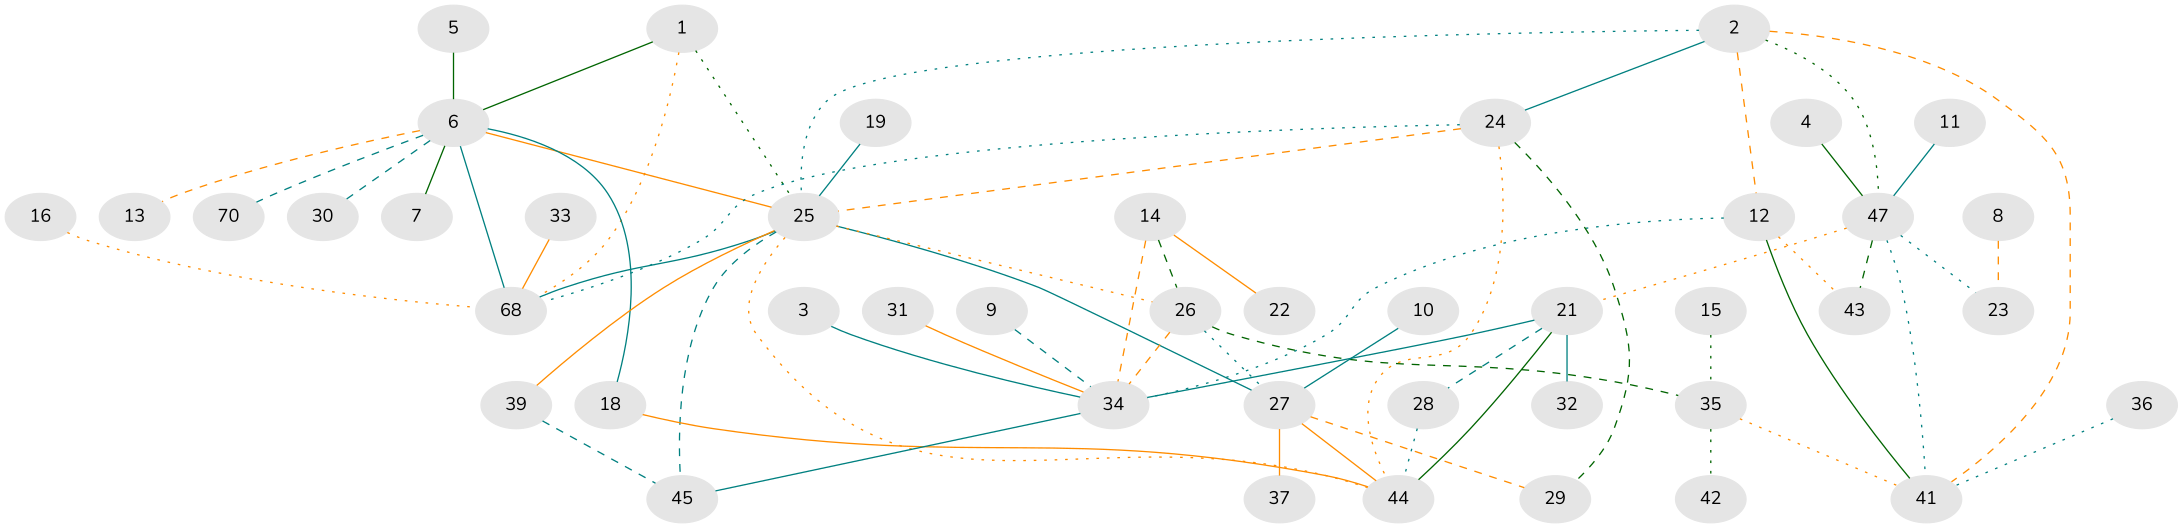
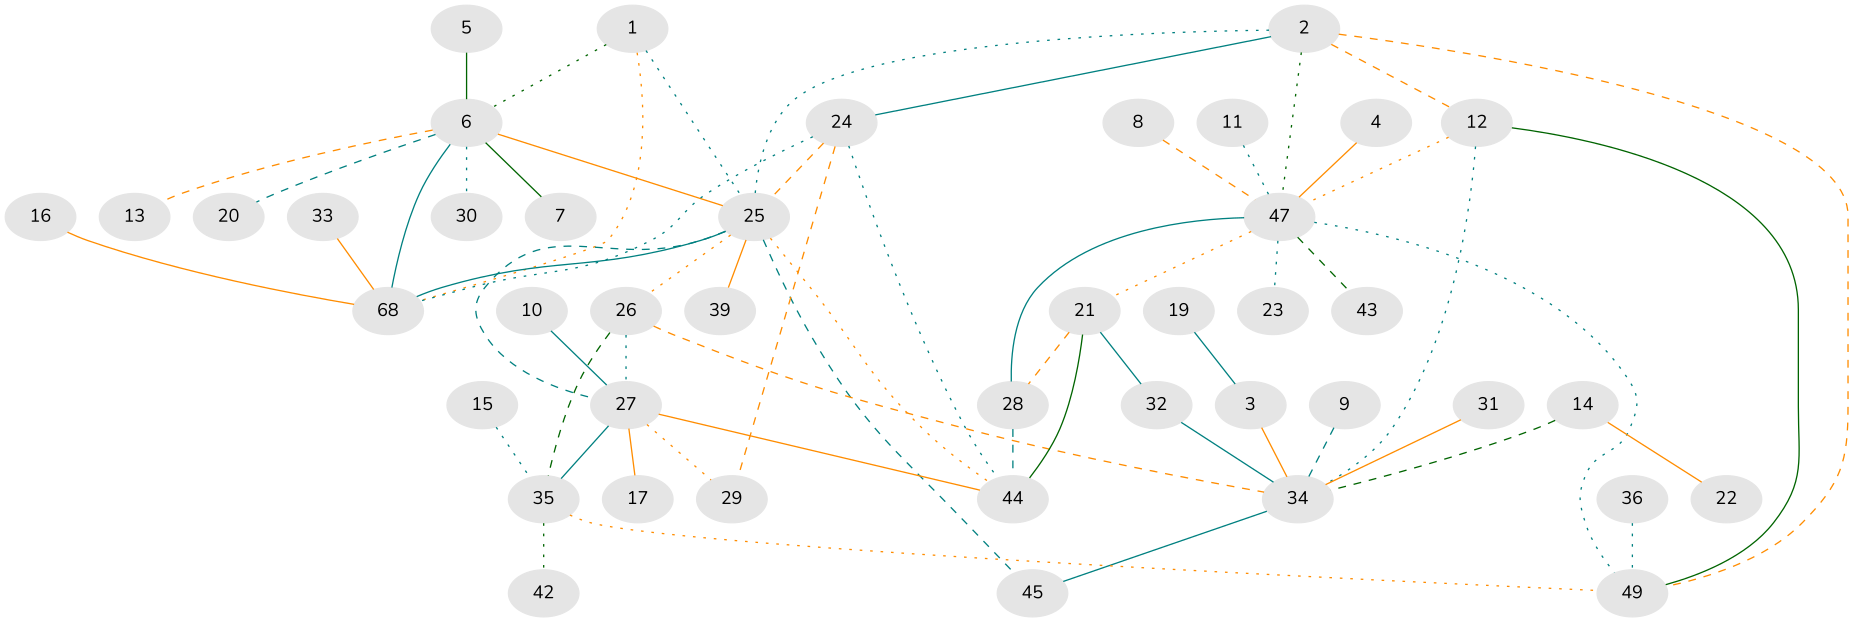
(568, 76) -> (550, 76)
(743, 123) -> (693, 123)
(846, 162) -> (1215, 358)
(388, 170) -> (467, 170)
(1842, 170) -> (1328, 170)
(1914, 170) -> (1256, 170)
(229, 217) -> (229, 217)
none -> (1087, 251)
(1168, 264) -> none
(1807, 264) -> (1378, 170)
(1998, 264) -> (1209, 170)
(269, 282) -> (209, 275)
(1050, 293) -> (513, 262)
(1132, 311) -> (1444, 459)
(1622, 312) -> (787, 311)
(1458, 347) -> (913, 316)
(1495, 358) -> (1049, 358)
(1711, 358) -> (513, 452)
(1322, 364) -> (1227, 452)
(954, 367) -> (1274, 452)
(610, 405) -> none
none -> (585, 452)
(599, 452) -> none
(1423, 454) -> (679, 452)
(1409, 458) -> (1013, 452)
(1279, 499) -> (638, 499)
(1926, 499) -> (1632, 593)
